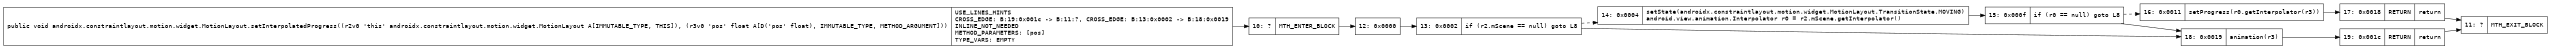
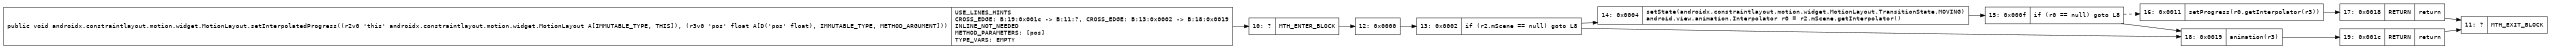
(1587, 23) -> (1587, 23)
